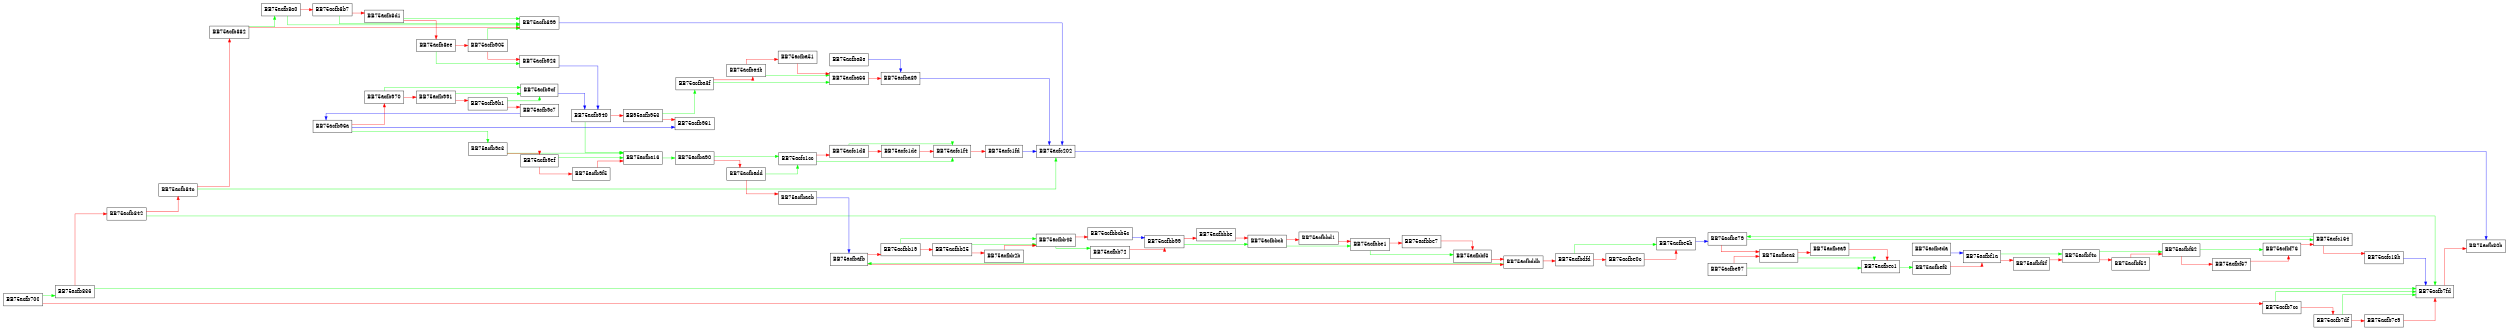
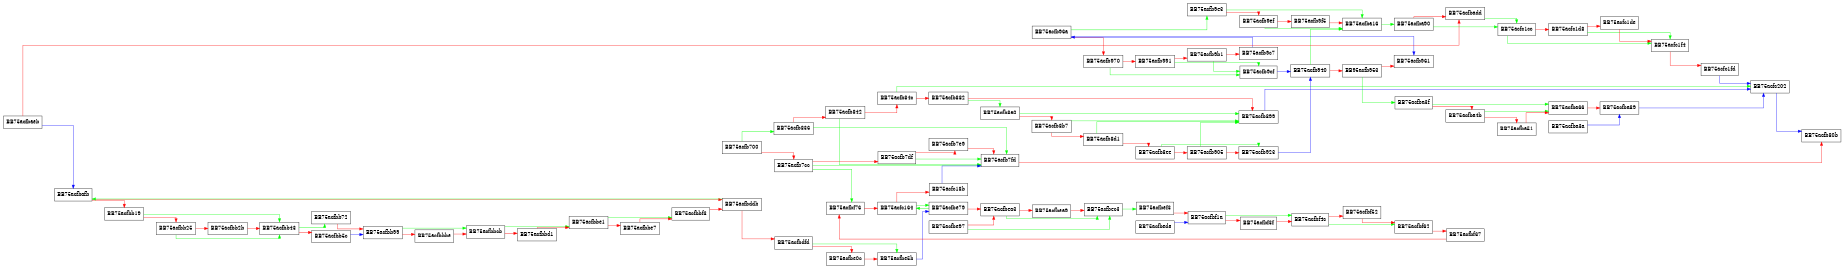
(754, 194) -> (717, 45)
(1110, 234) -> (331, 236)
(2230, 250) -> (847, 169)
(1881, 267) -> (1103, 210)
